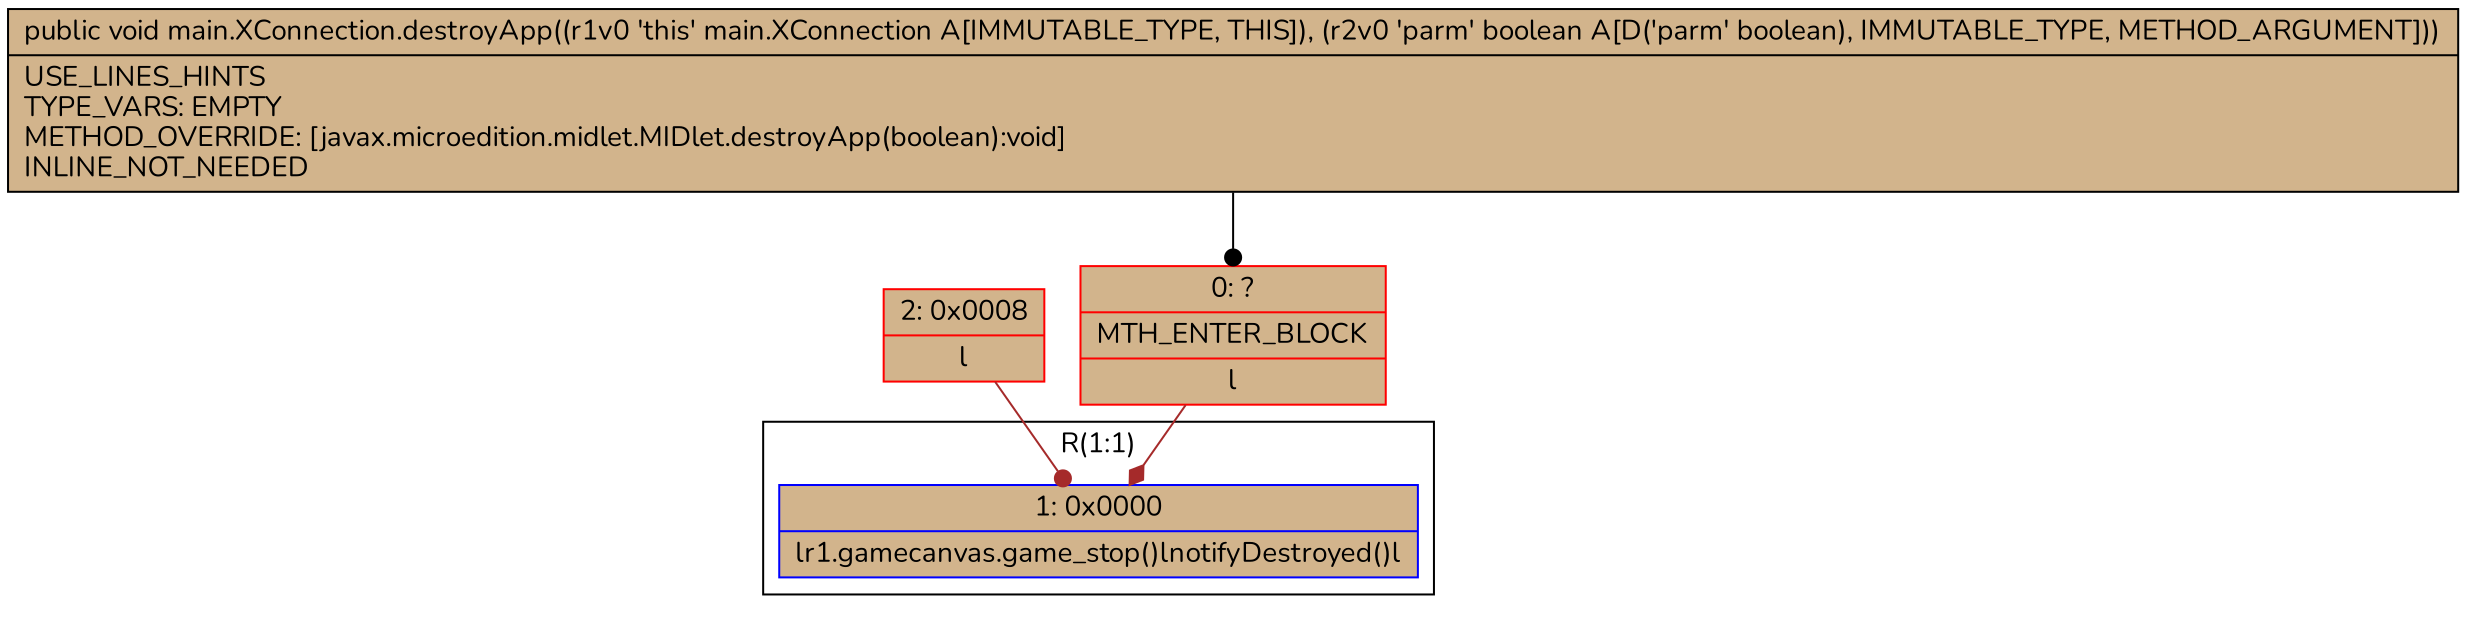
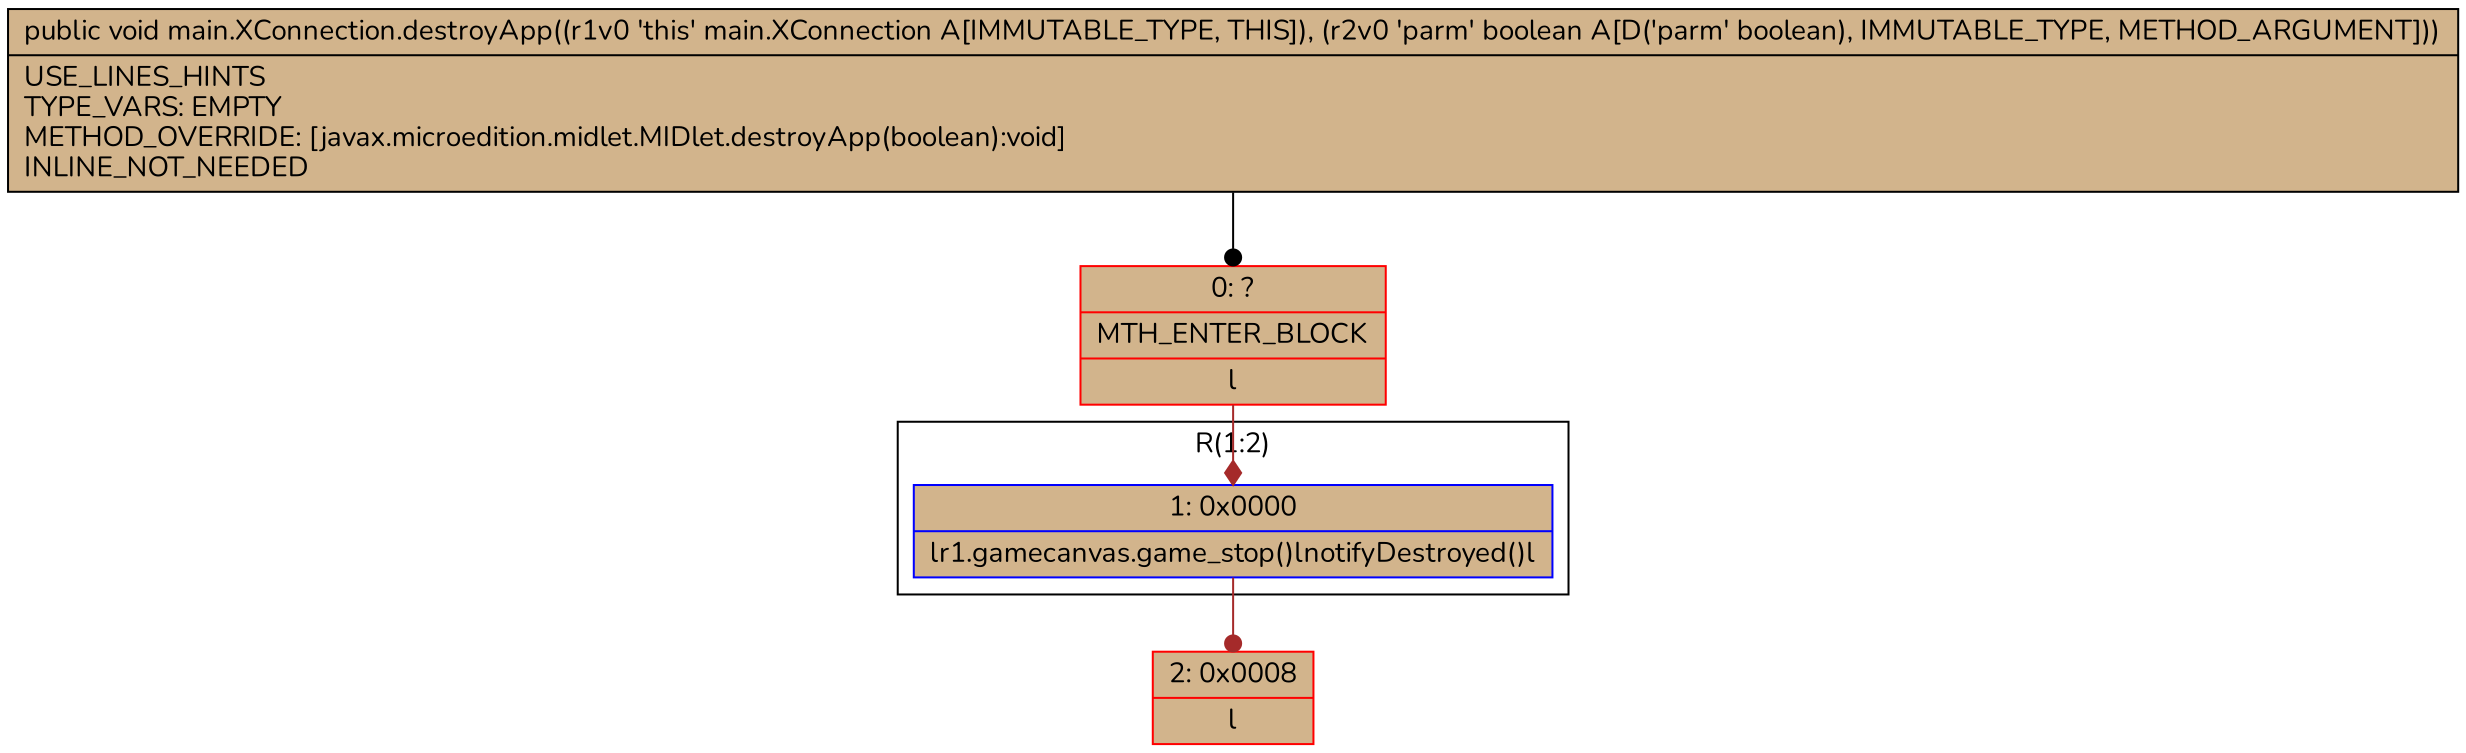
(1033, 436) -> (1233, 608)
(1099, 445) -> (1233, 445)
